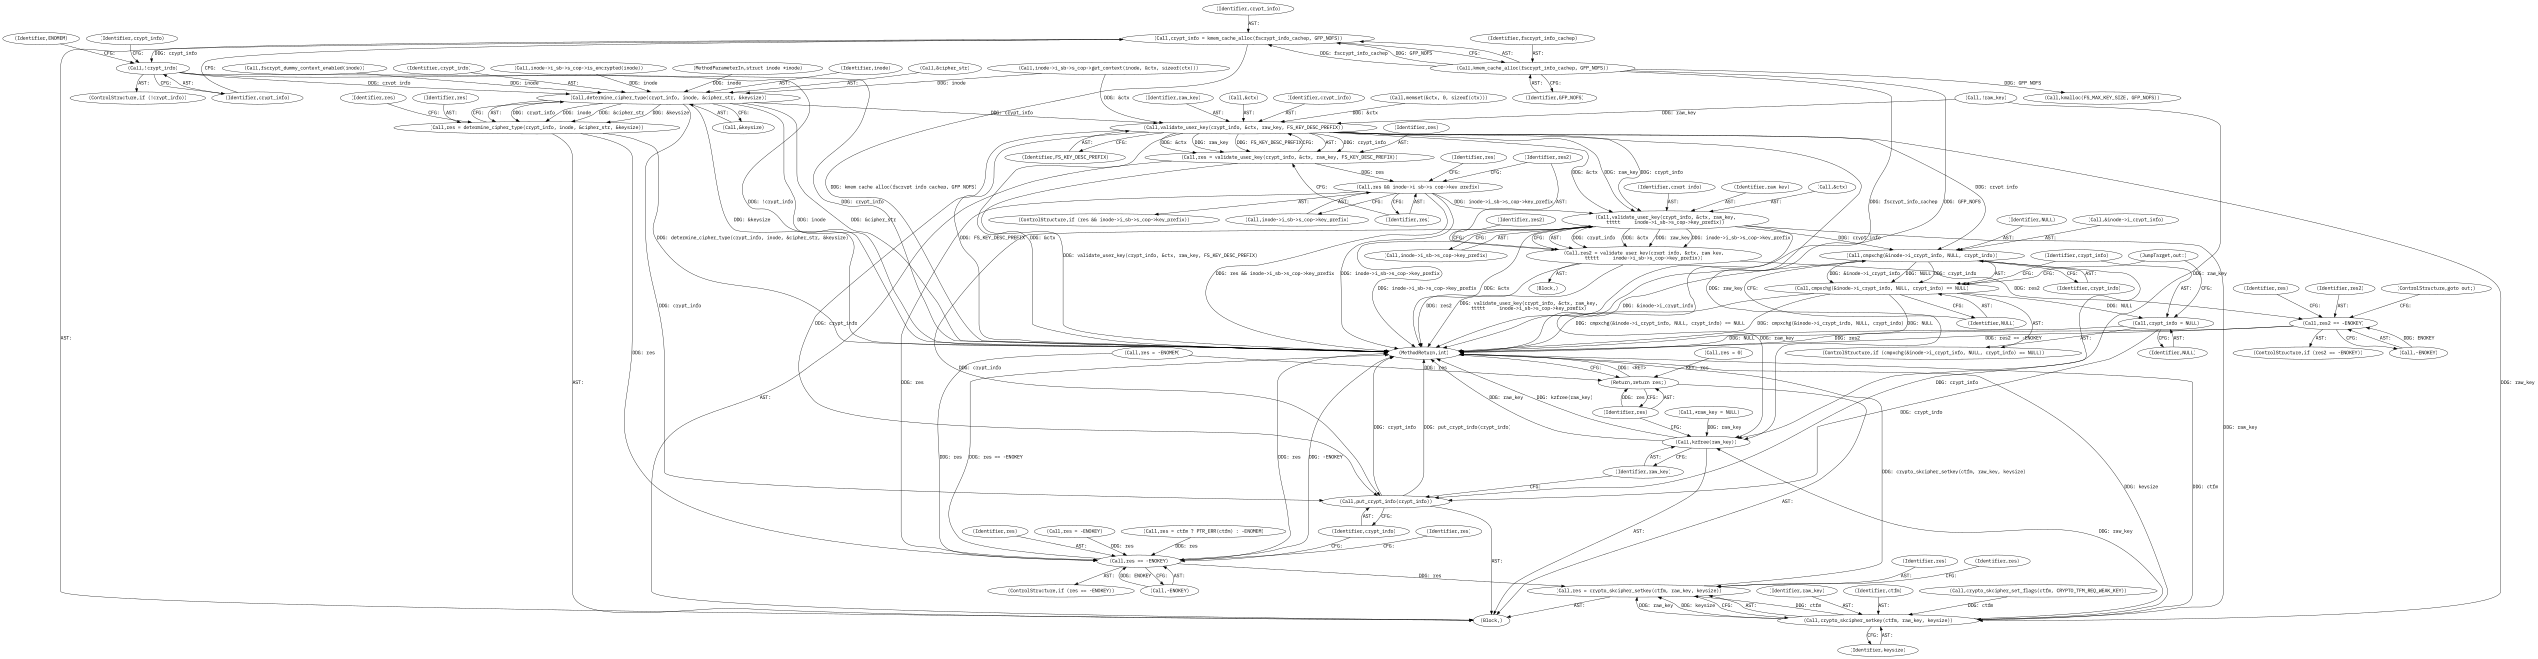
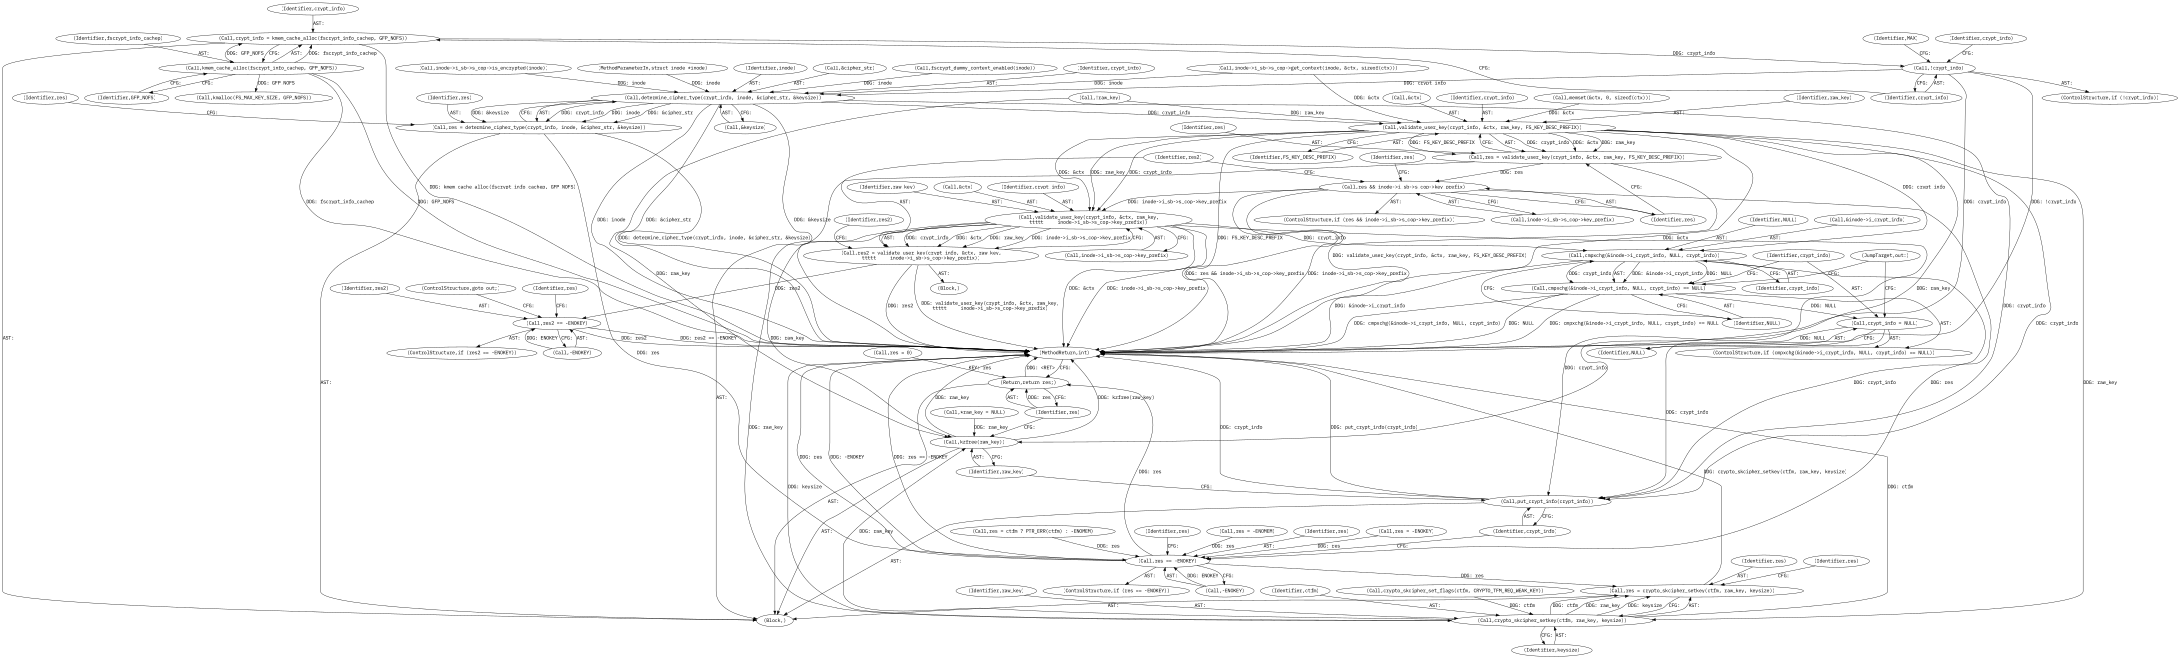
(41, 39) -> (1896, 39)
(1539, 83) -> (177, 83)
(1394, 368) -> (1148, 446)
